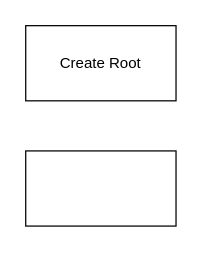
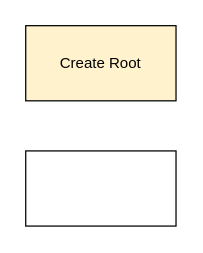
(101, 63) -> (101, 63)
